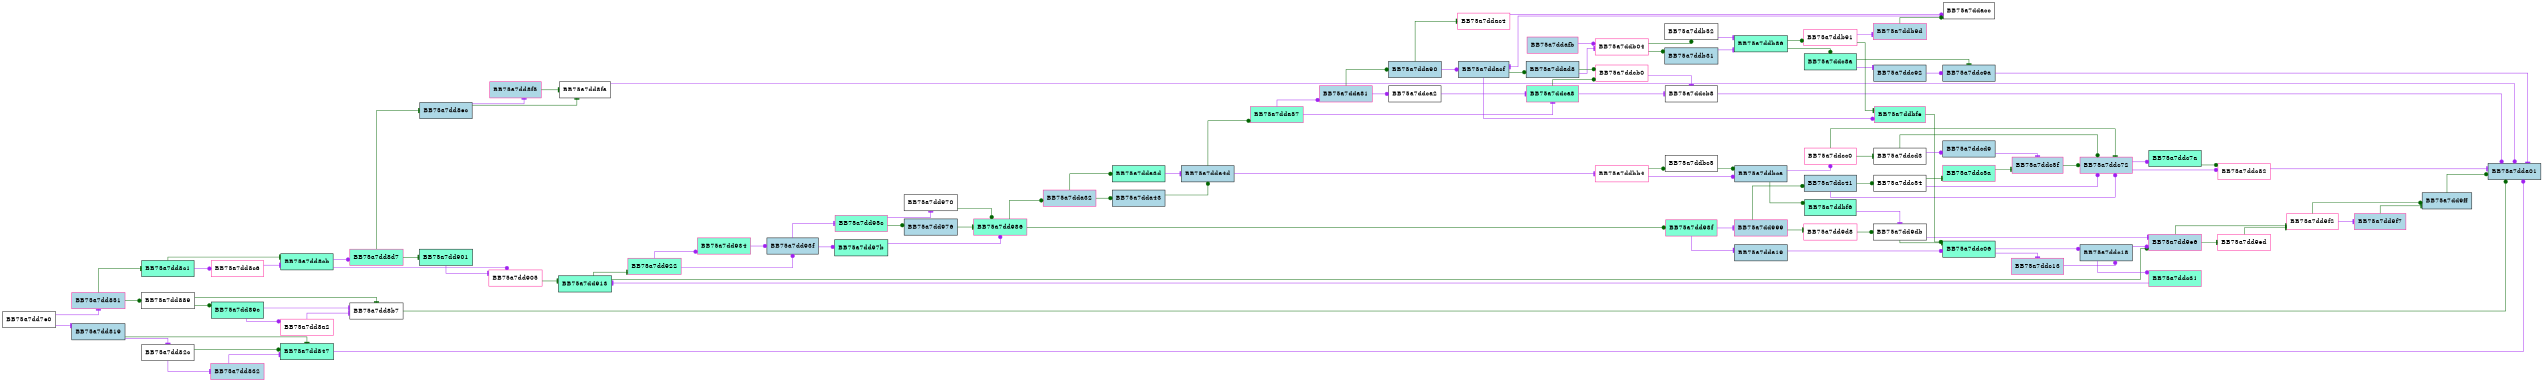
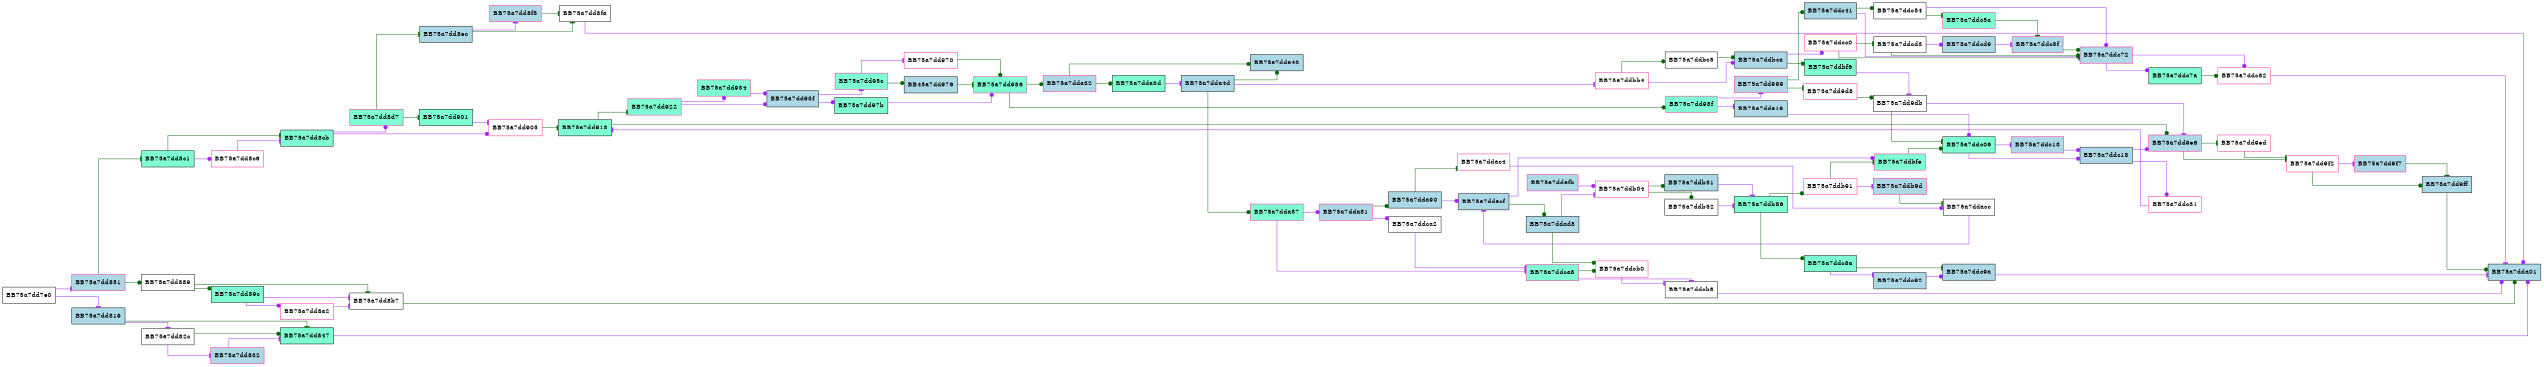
(1917, 17) -> (1916, 204)
(1191, 195) -> (1258, 80)
(931, 203) -> (931, 60)
(931, 227) -> (931, 85)
(2175, 279) -> (2175, 204)
